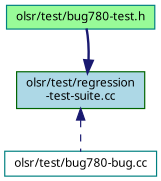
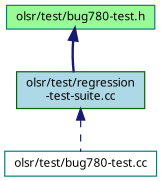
(88, 44) -> (73, 56)
(81, 164) -> (81, 164)
